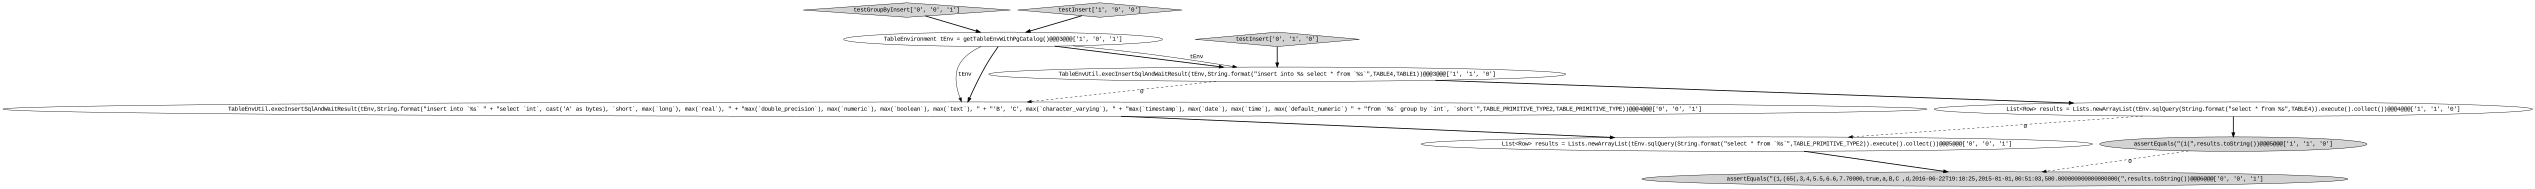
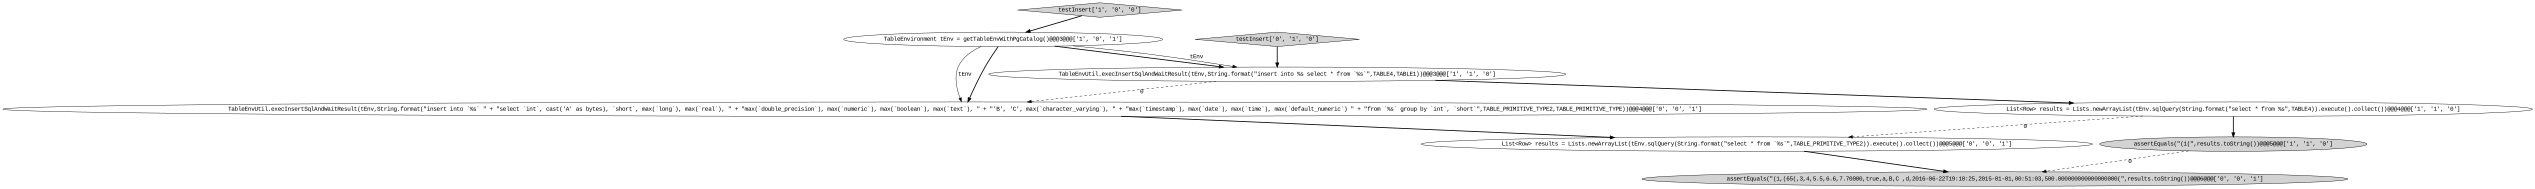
(907, 10) -> none
